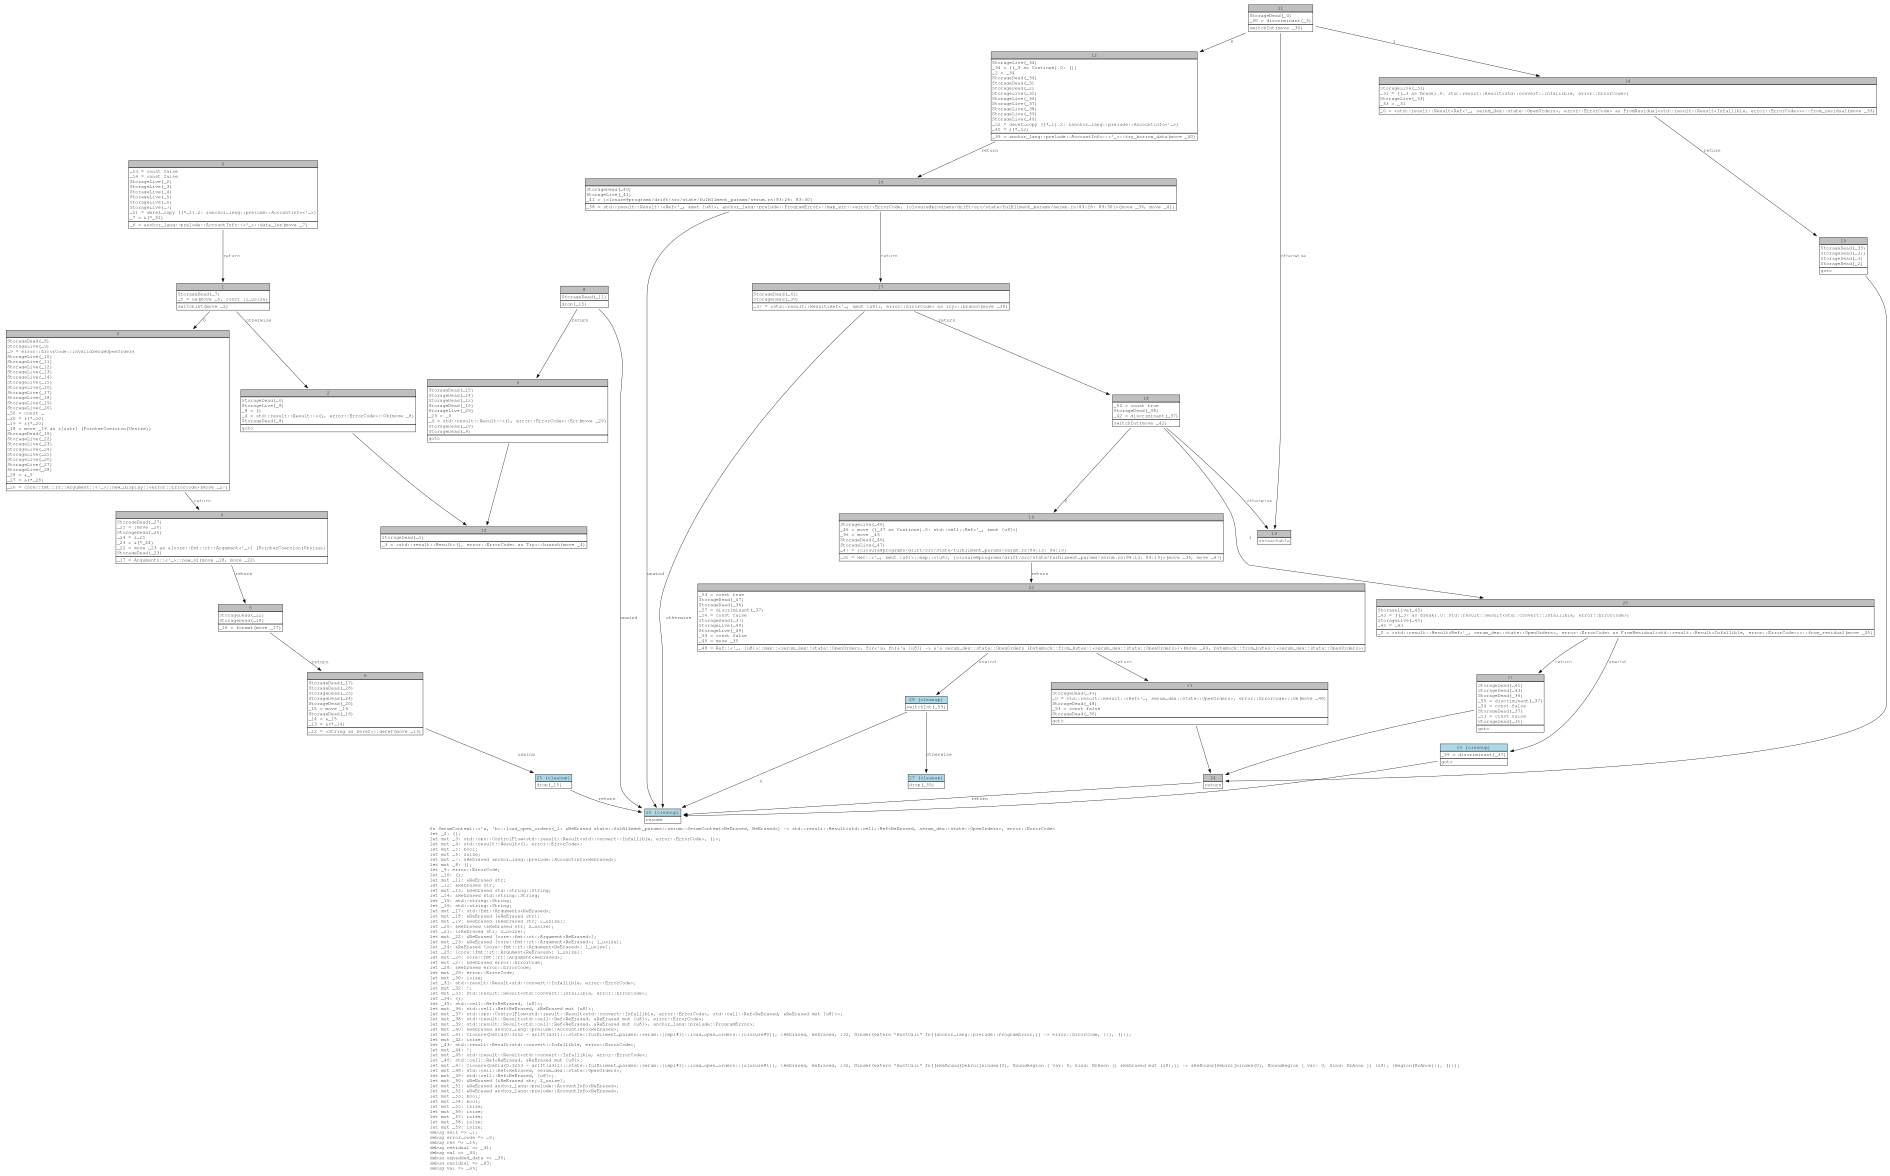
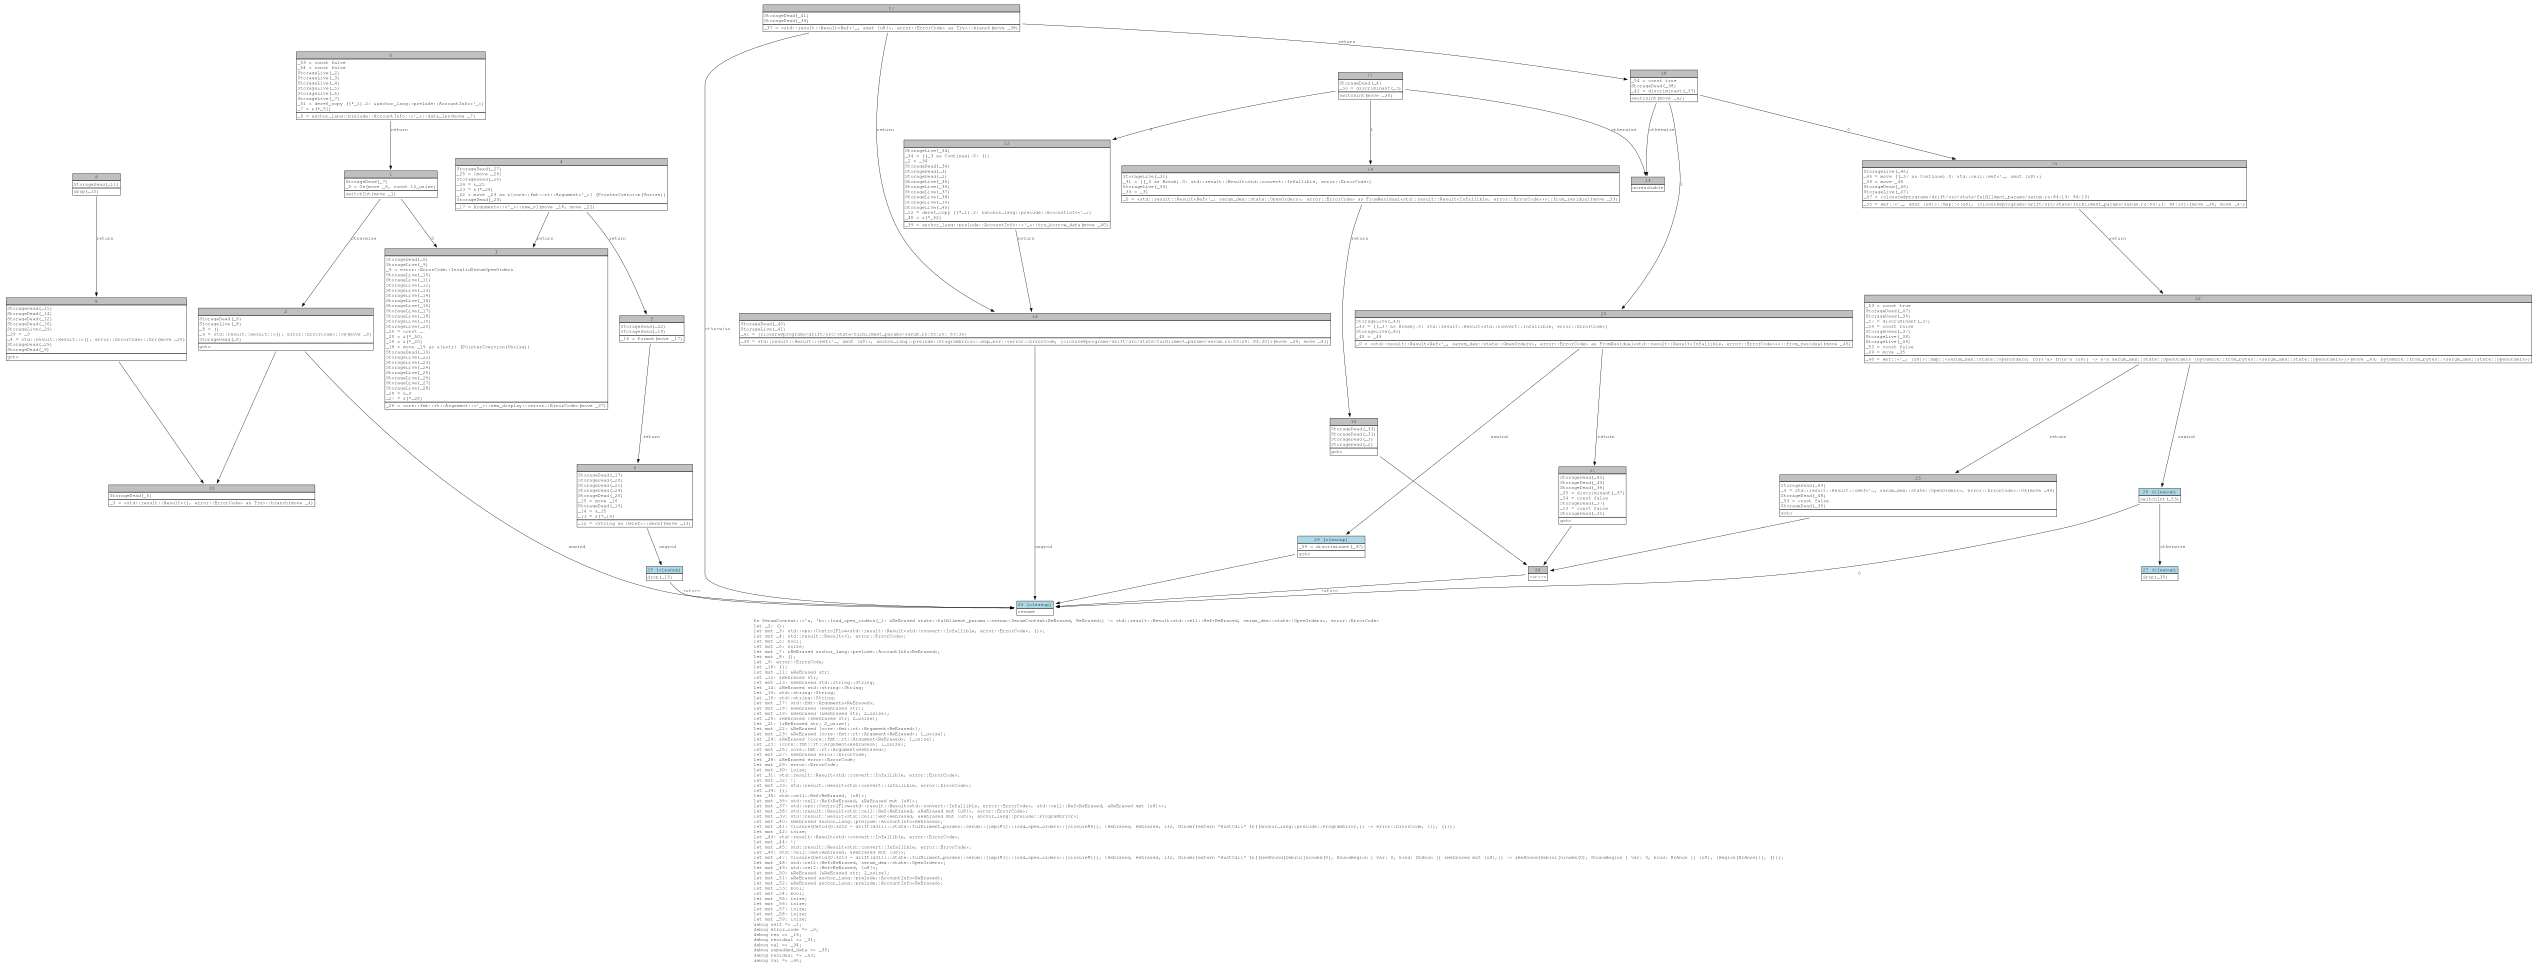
(881, 245) -> (885, 194)
(191, 500) -> (542, 228)
(620, 558) -> (620, 579)
